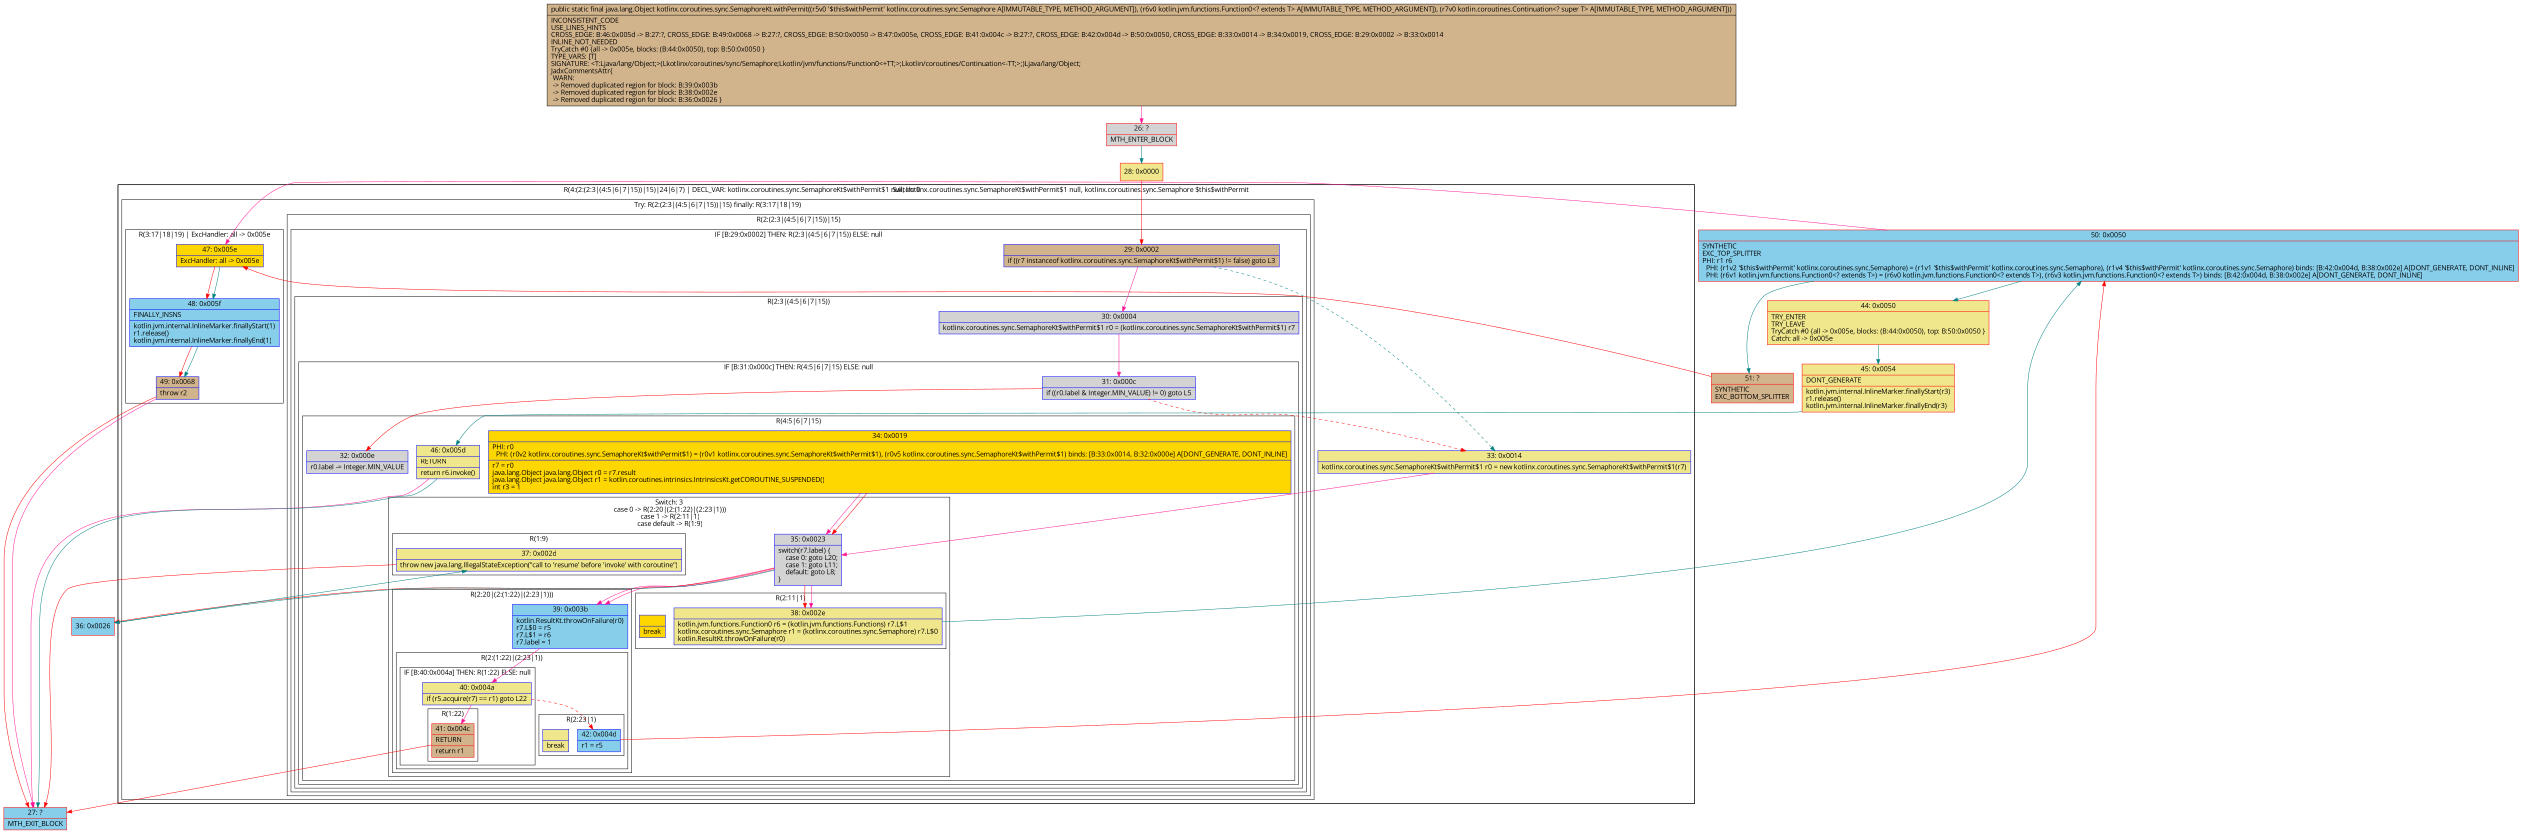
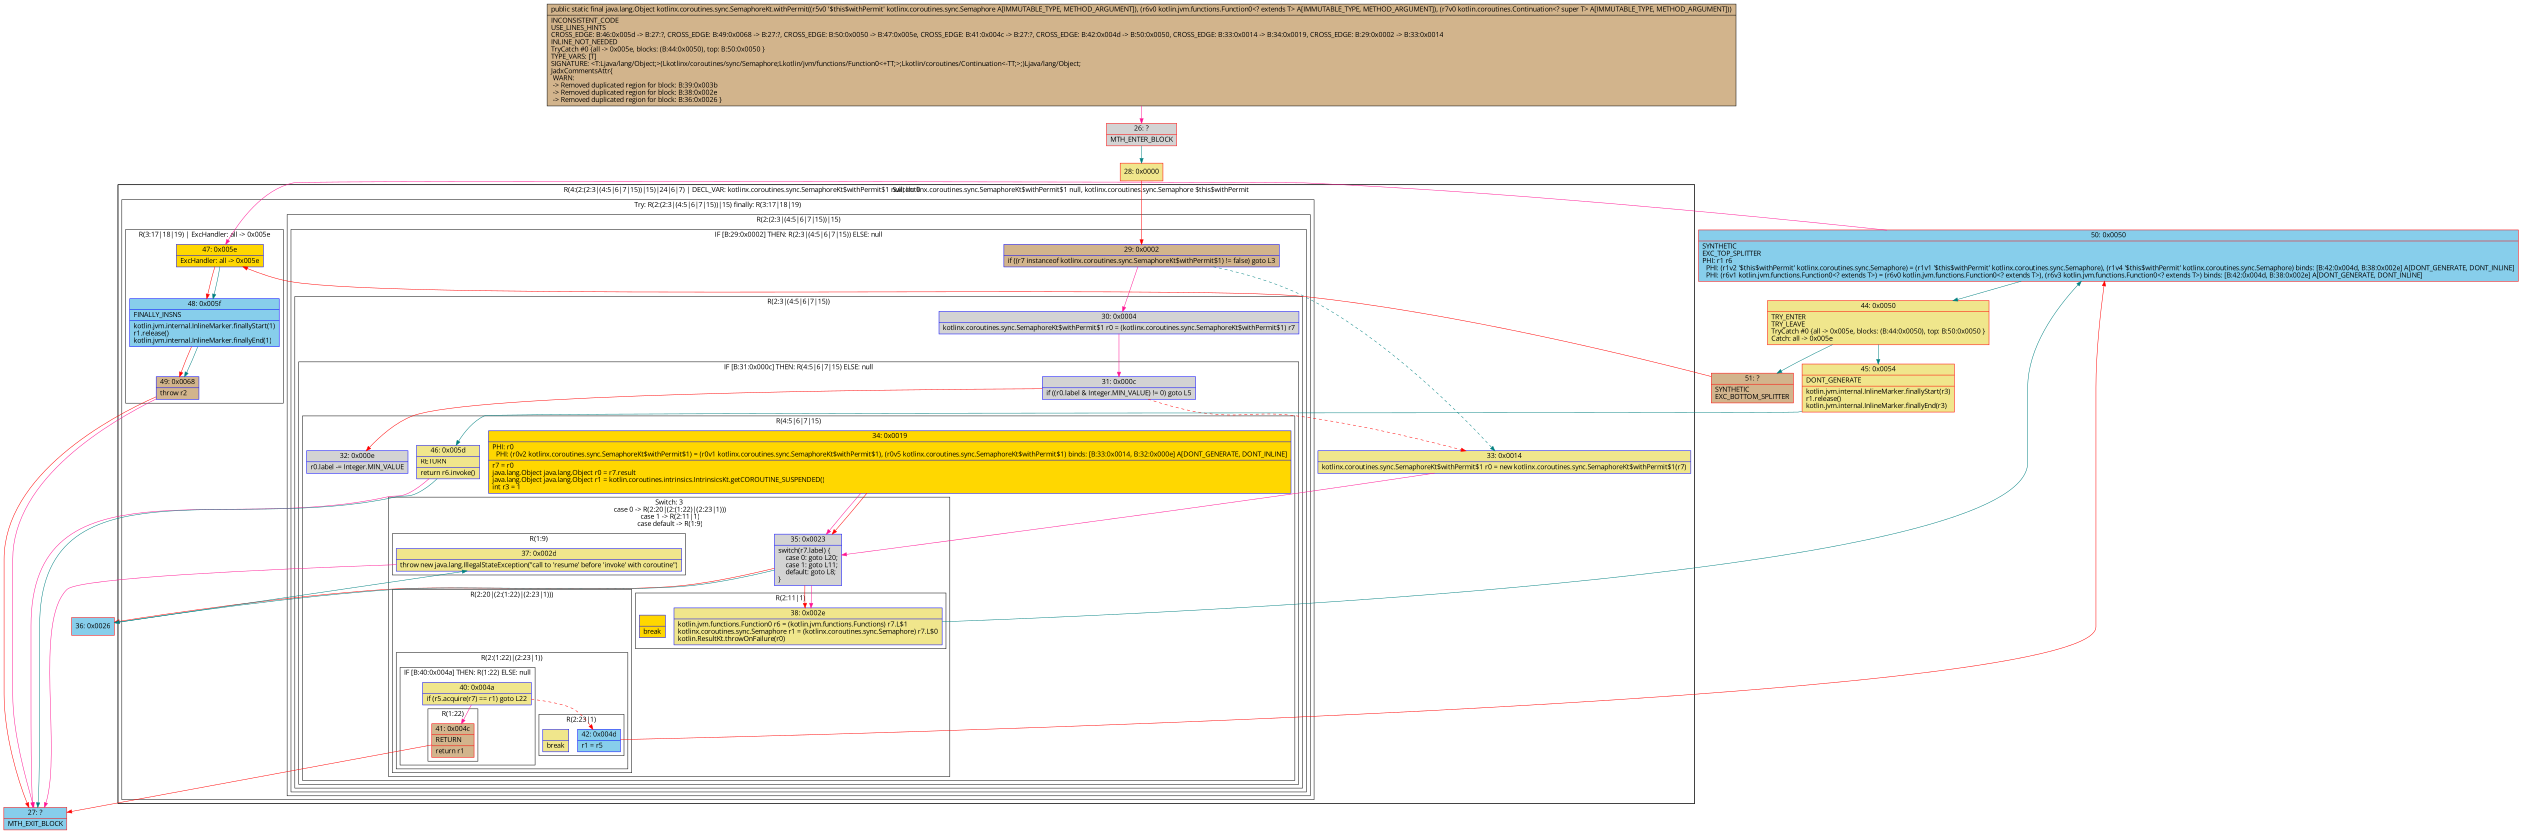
(1757, 306) -> (1807, 357)
(136, 578) -> (136, 578)
(570, 626) -> none
